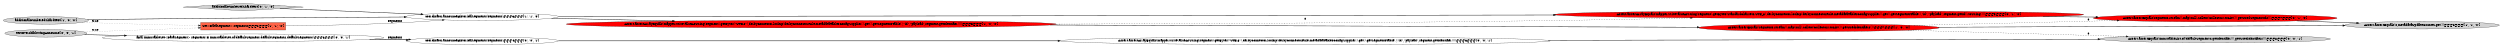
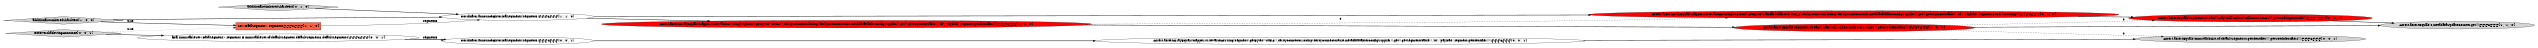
(46, 20) -> (63, 20)
(140, 24) -> (167, 24)
(46, 33) -> (63, 33)
